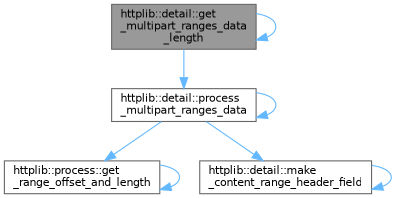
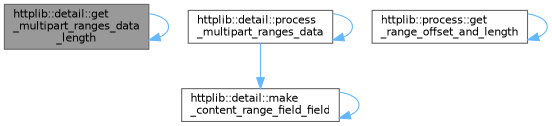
(184, 63) -> none
(138, 138) -> none
(286, 177) -> (260, 105)
